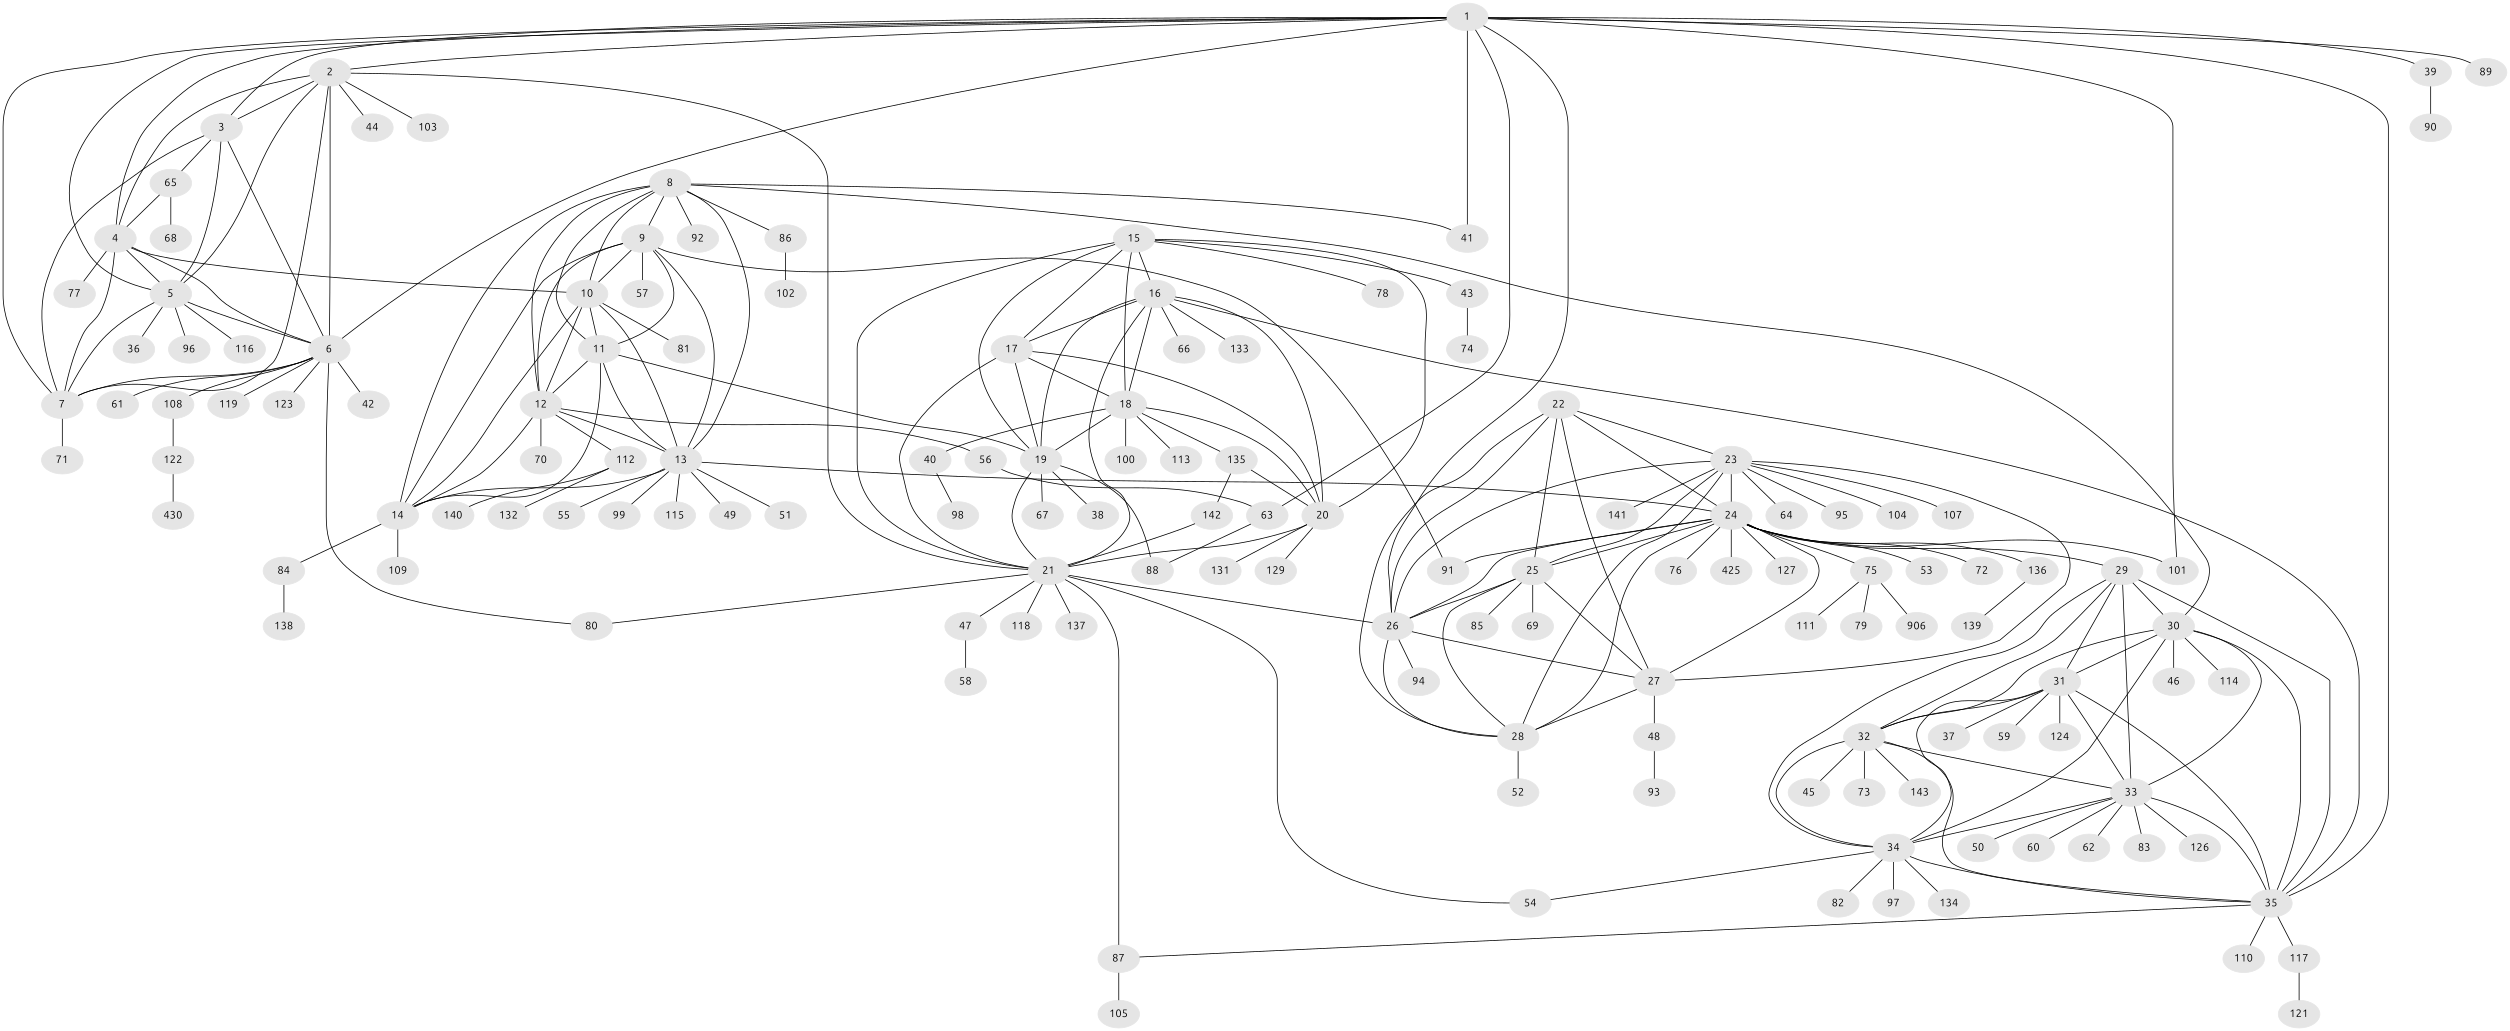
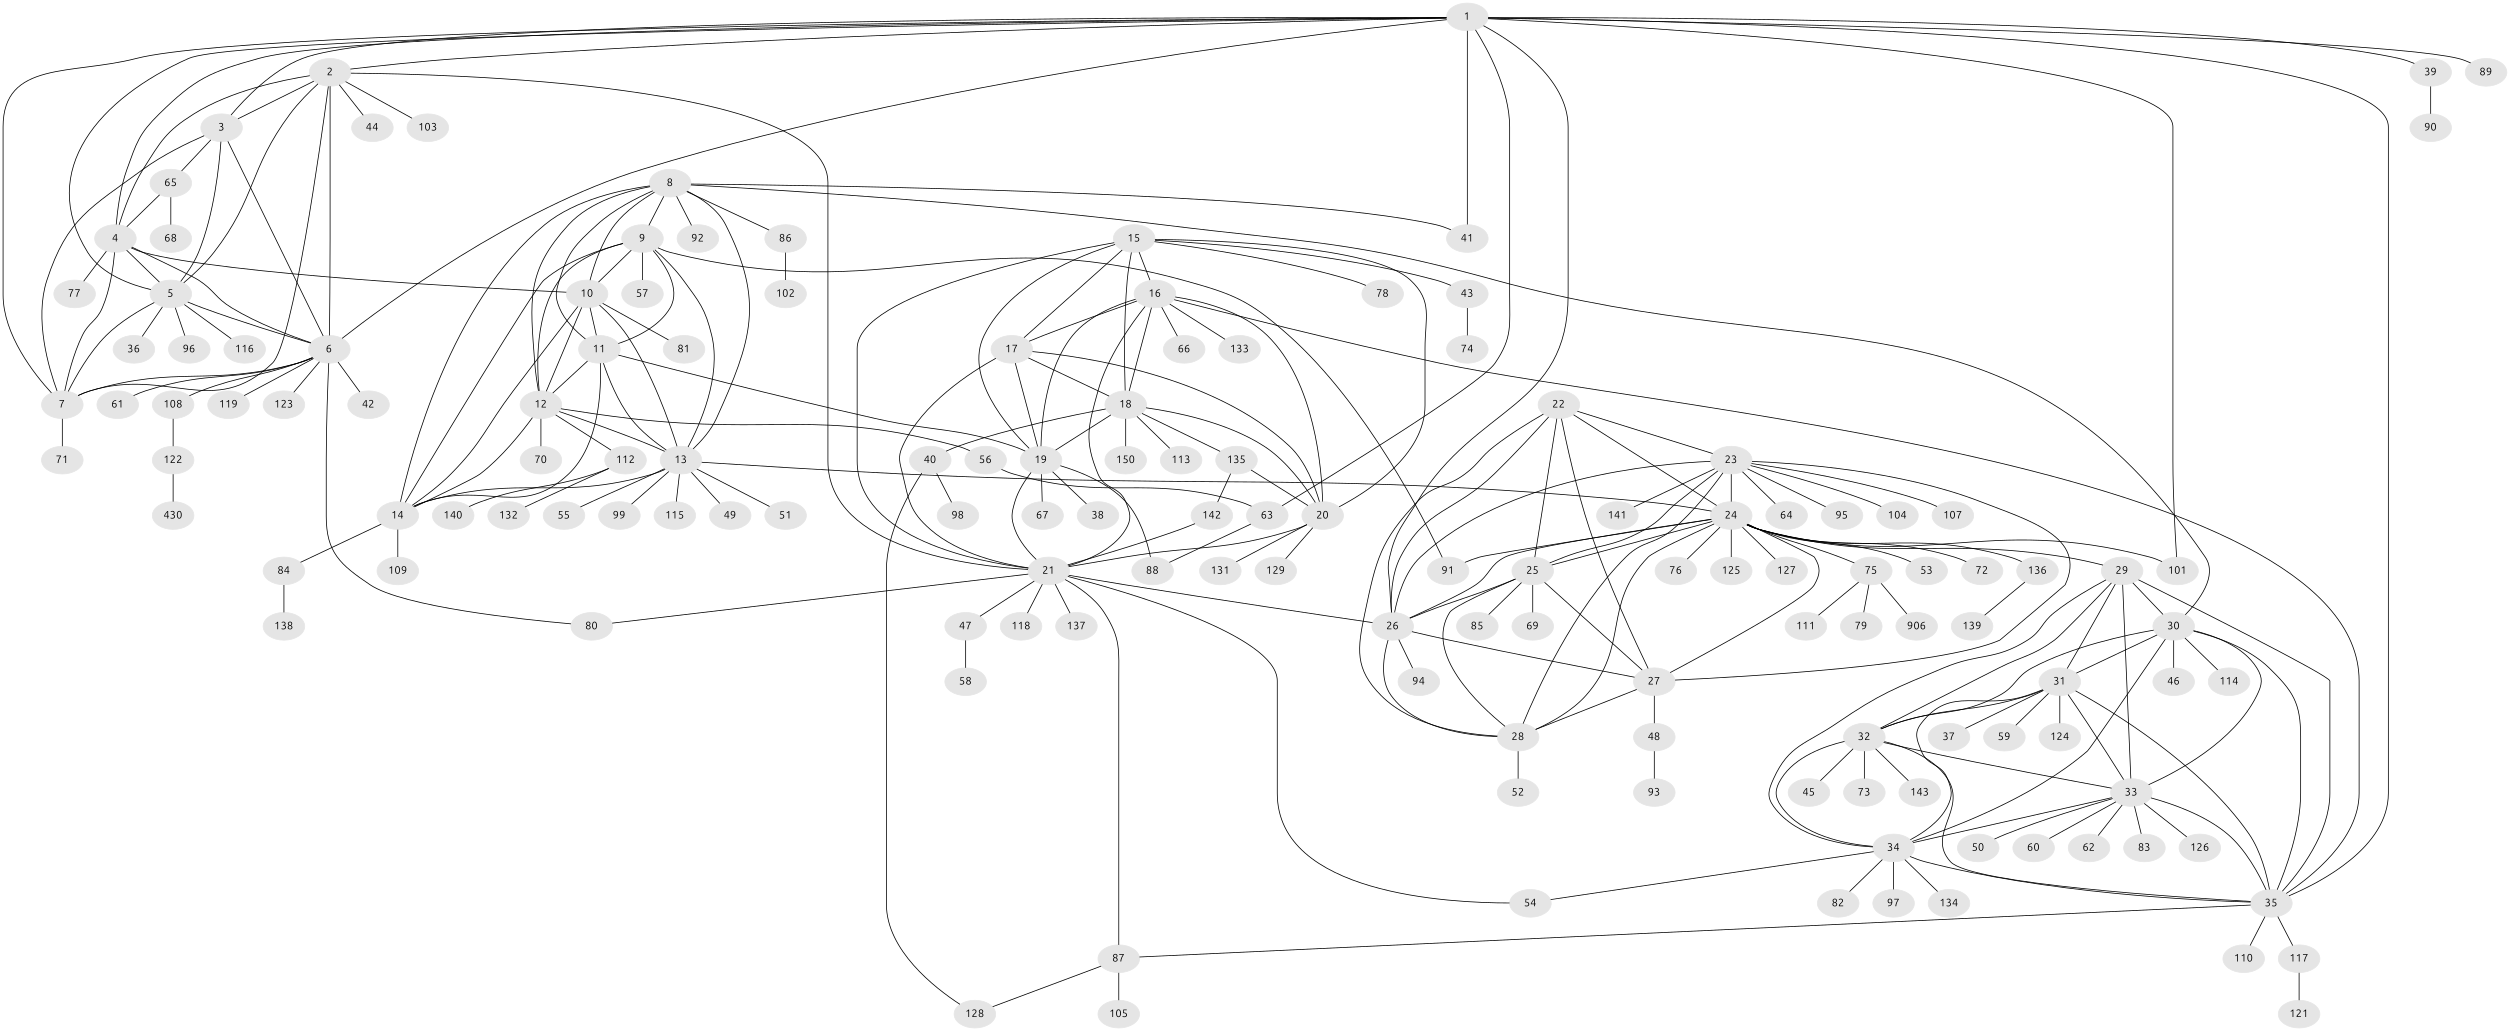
(1126, 460) -> (1126, 460)
(1731, 571) -> (1731, 571)
none -> (975, 1014)
